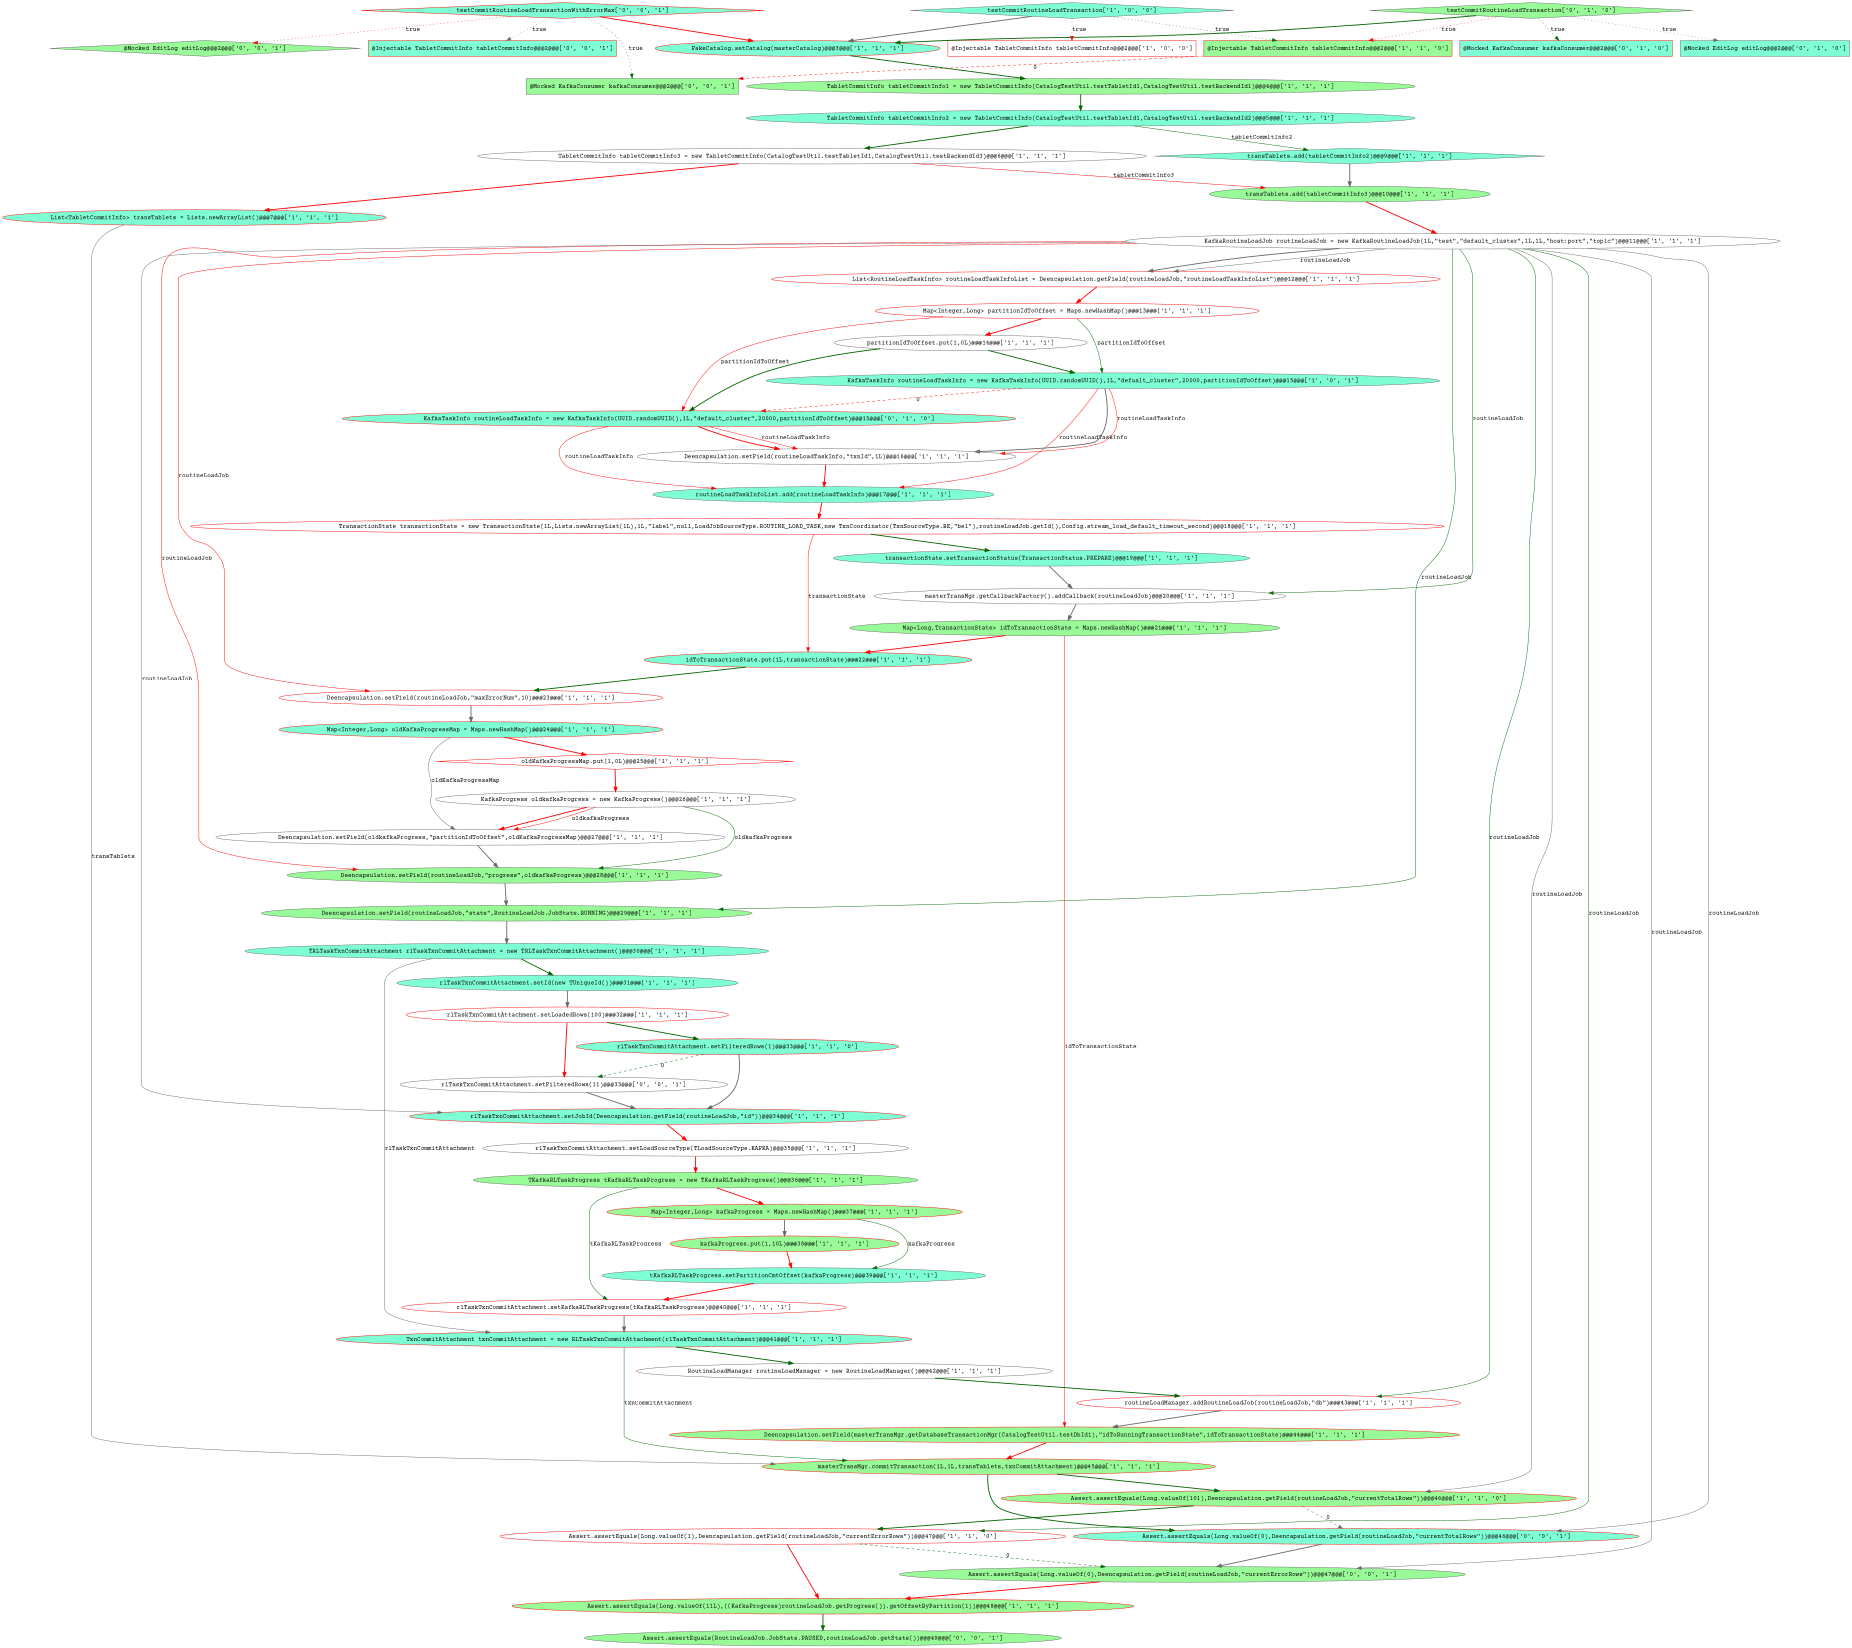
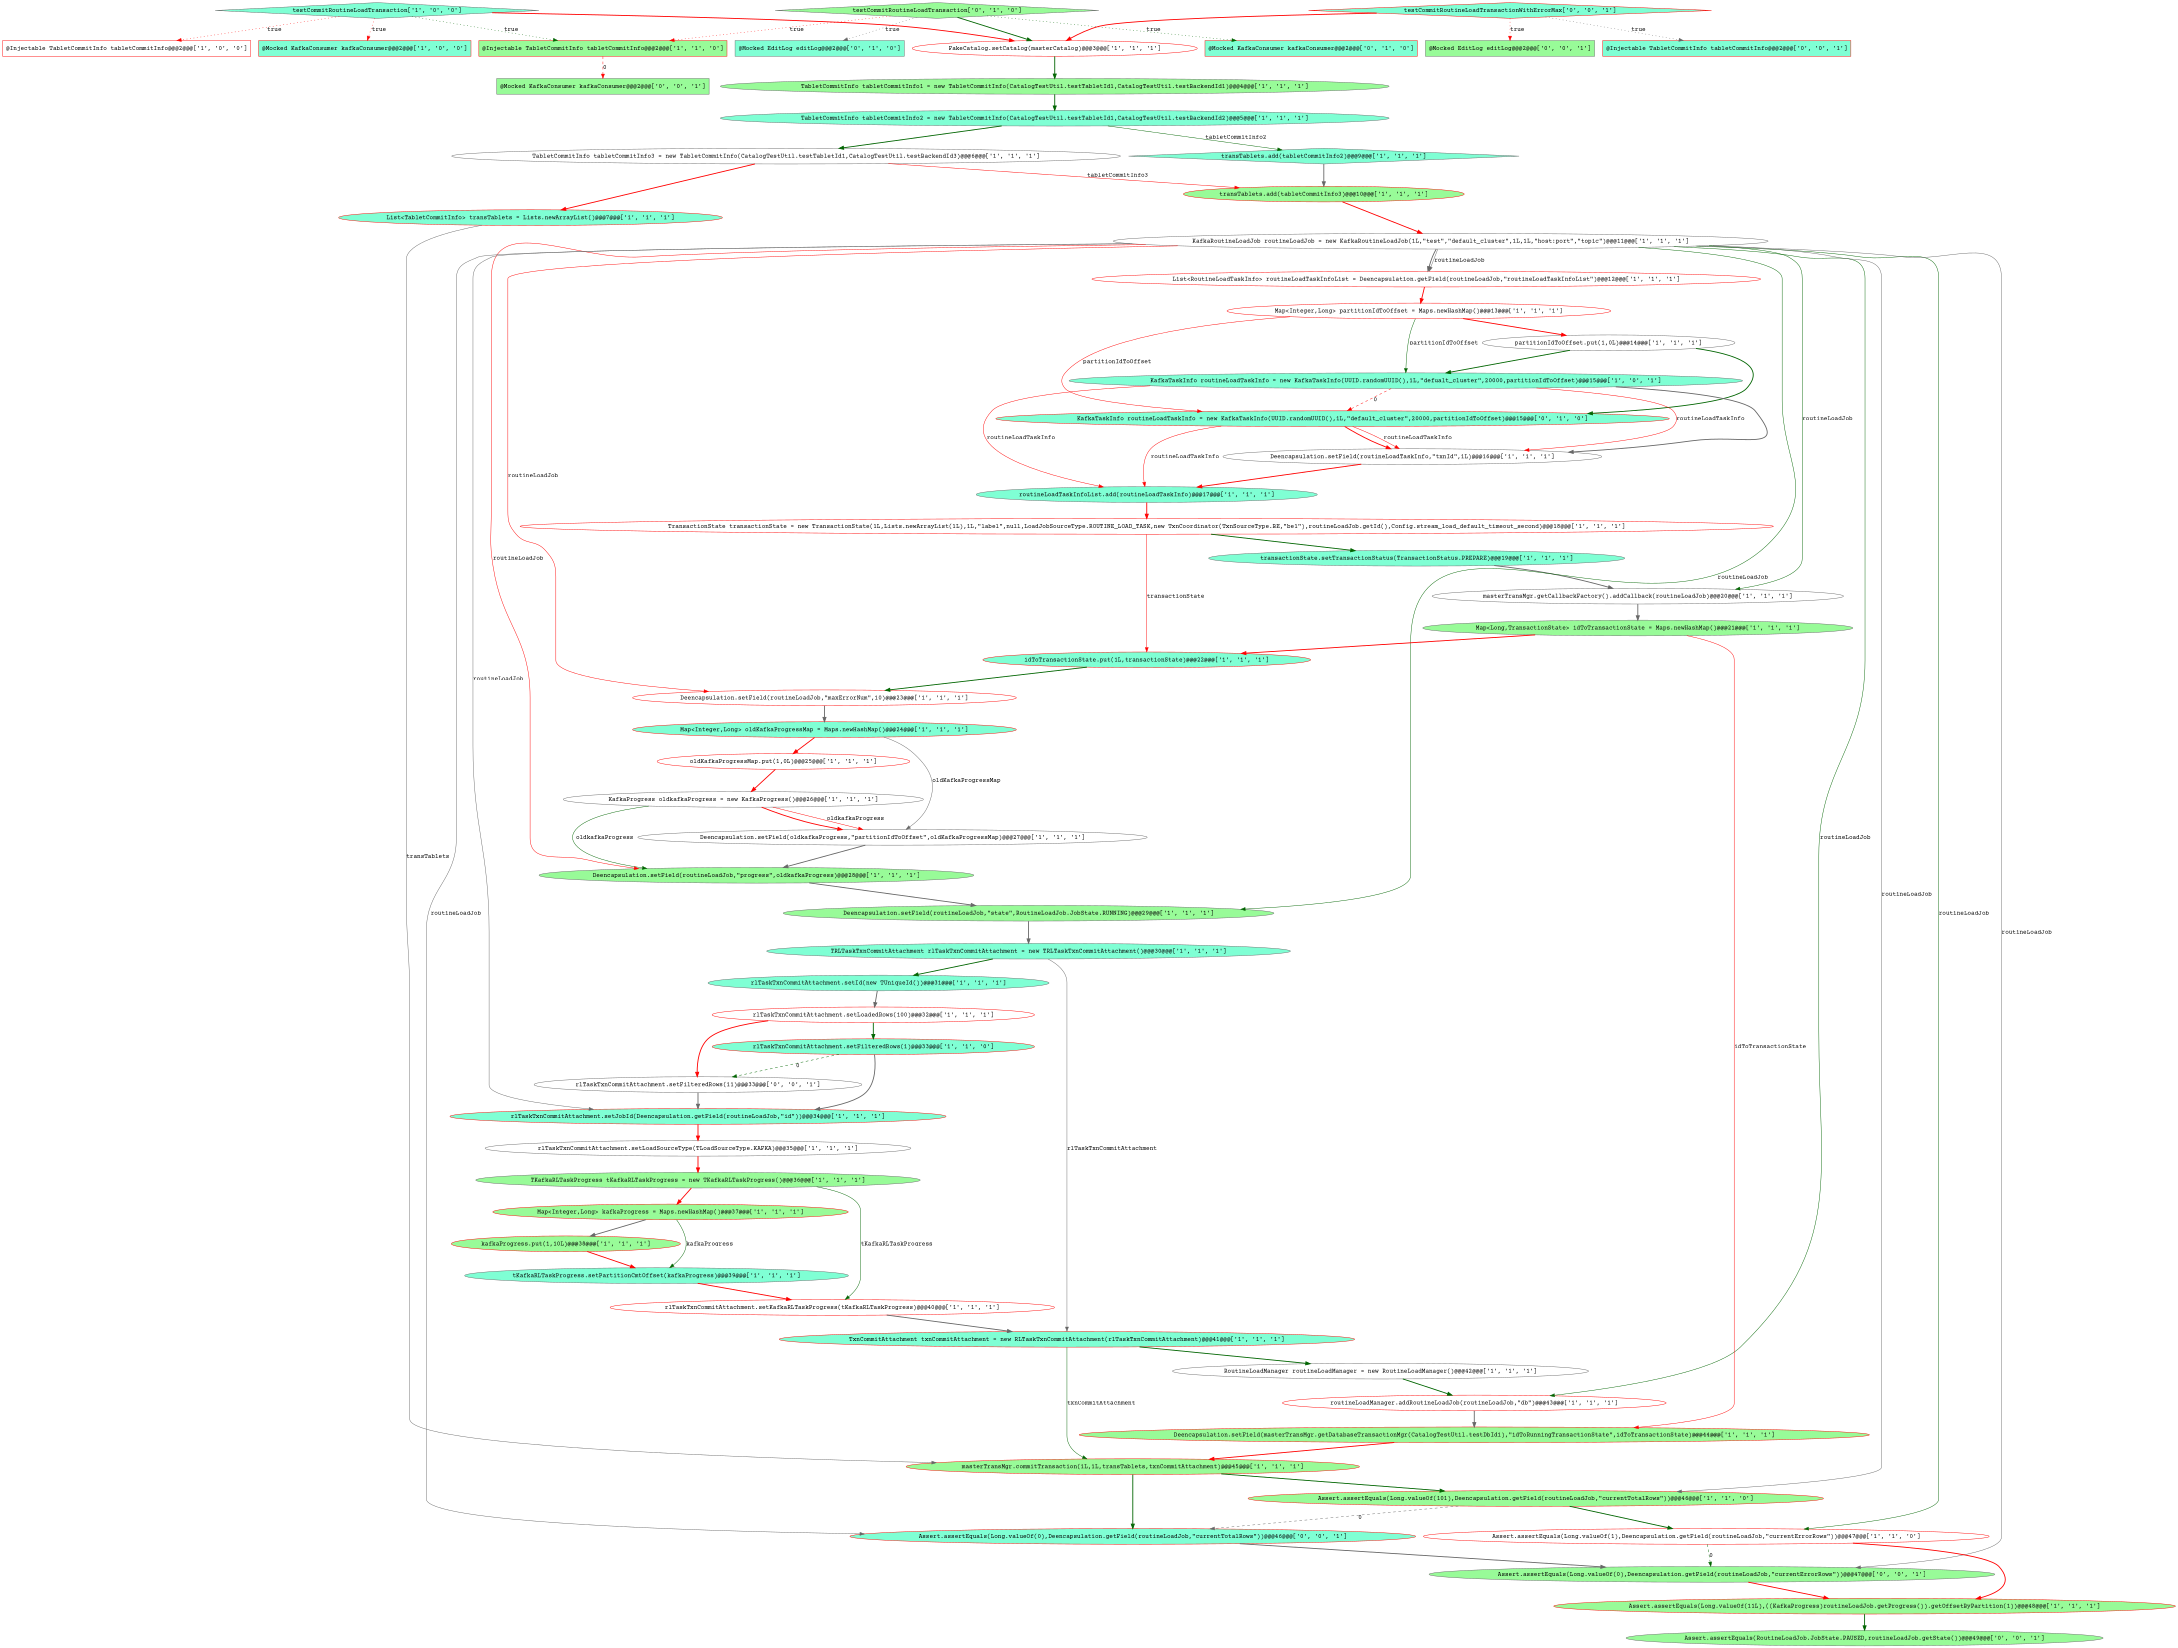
(942, 28) -> (751, 19)
(618, 38) -> none
(205, 48) -> (1510, 48)
none -> (365, 48)
(798, 48) -> (1055, 48)
(1350, 194) -> (1324, 194)
(615, 761) -> (783, 761)
